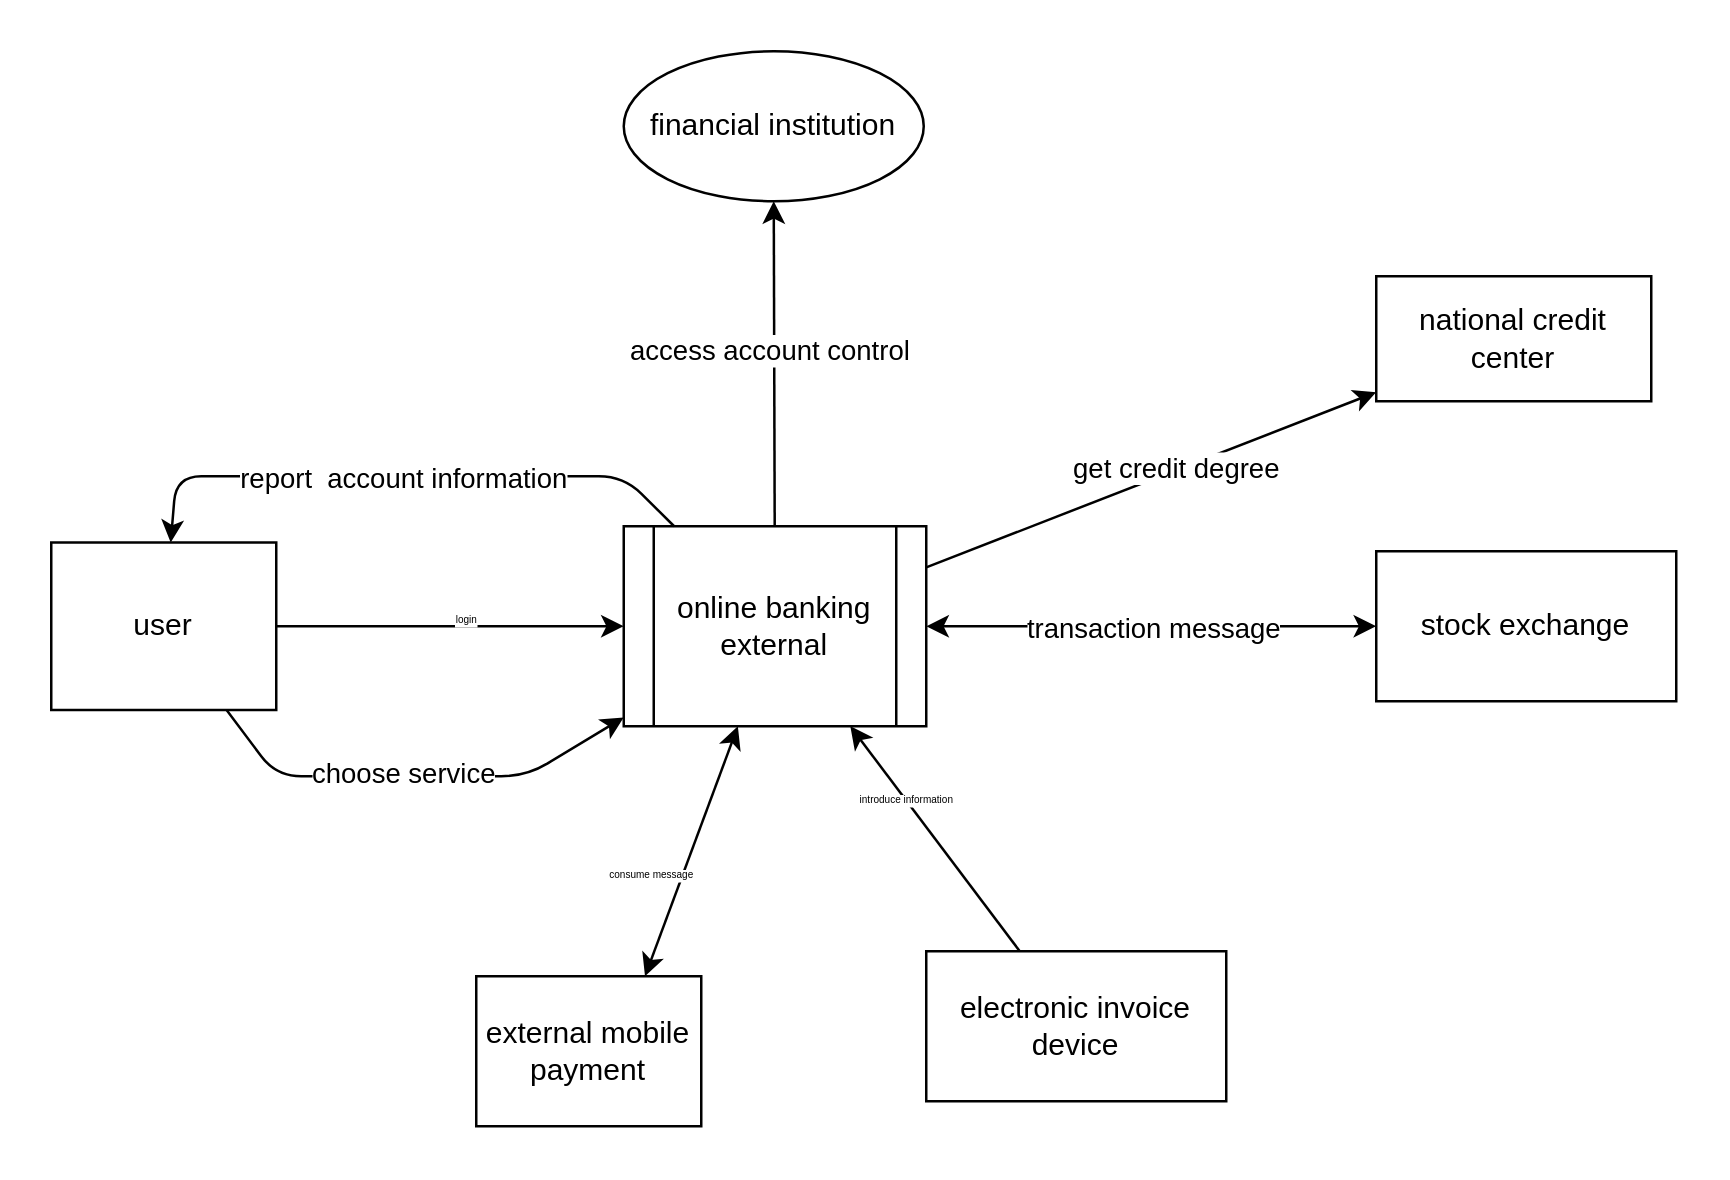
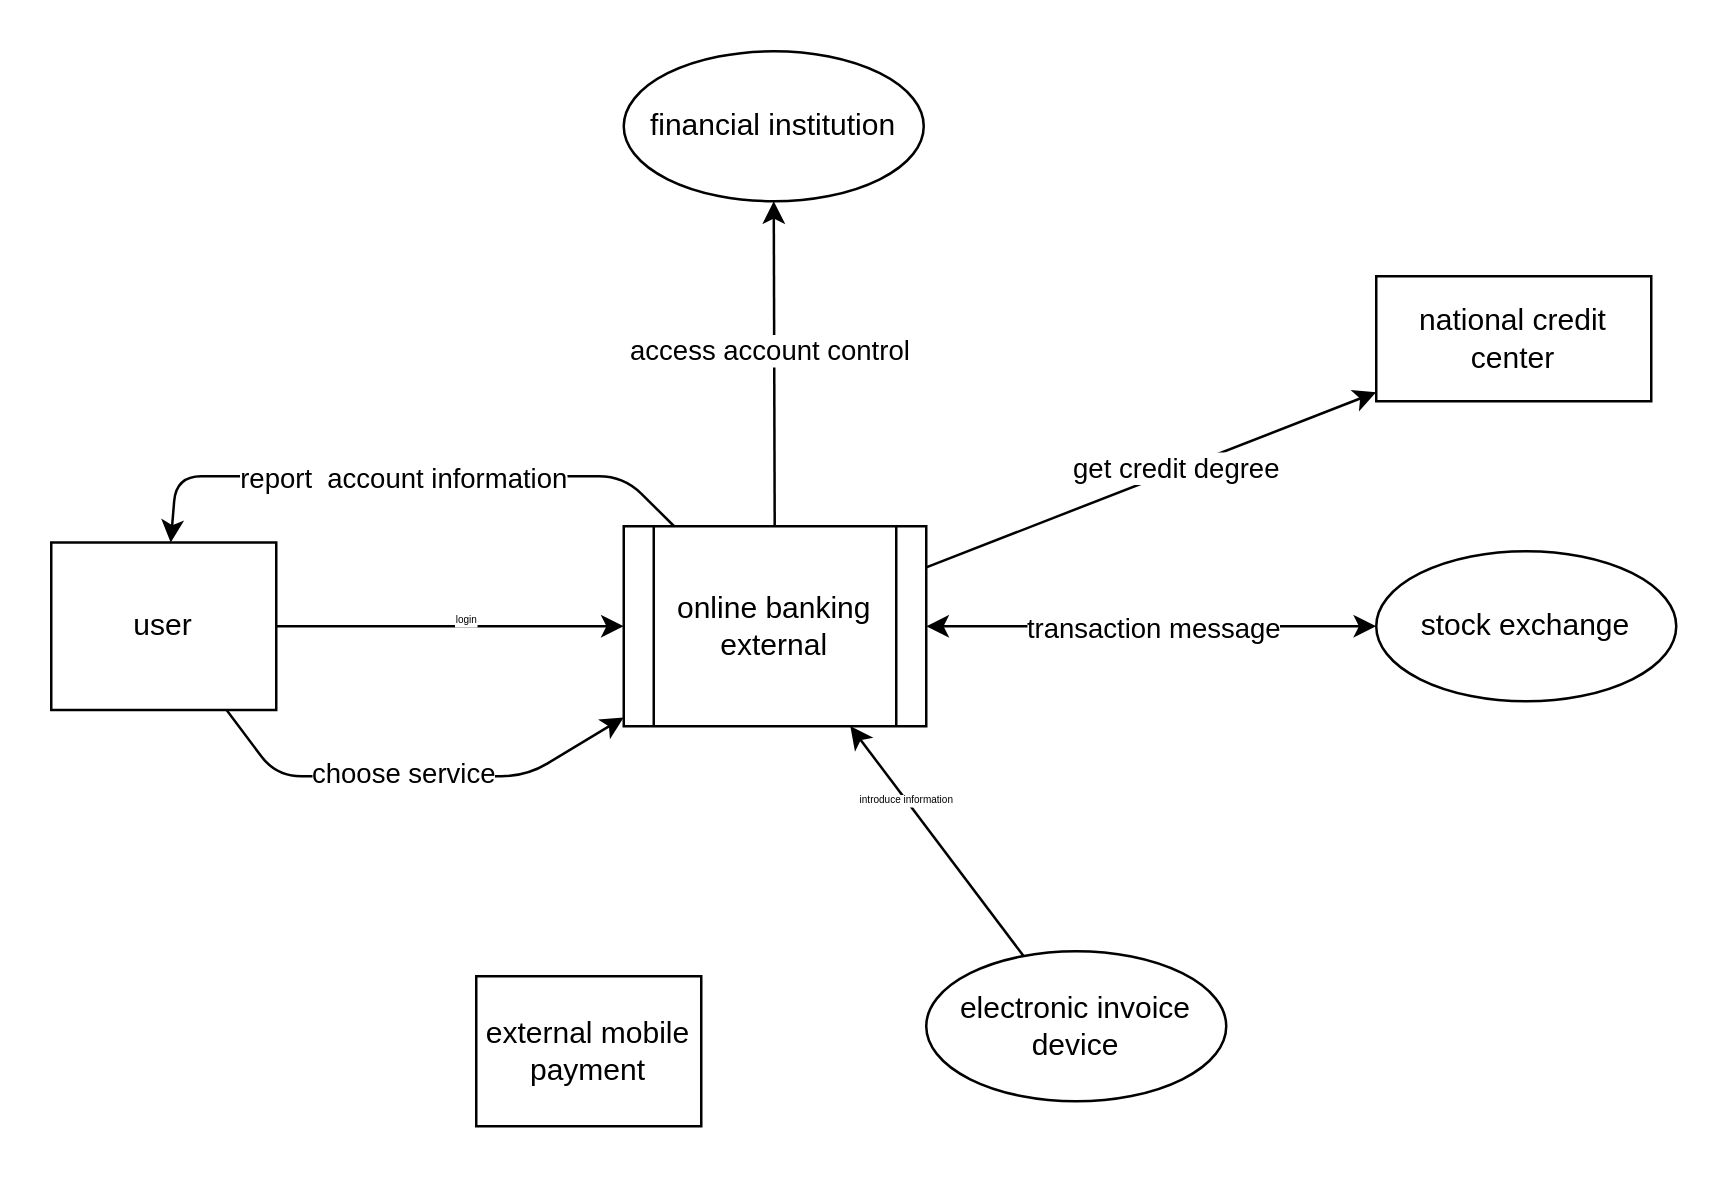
(1526, 626) -> (1526, 626)
(691, 851) -> none
(1076, 1026) -> (1076, 1026)
